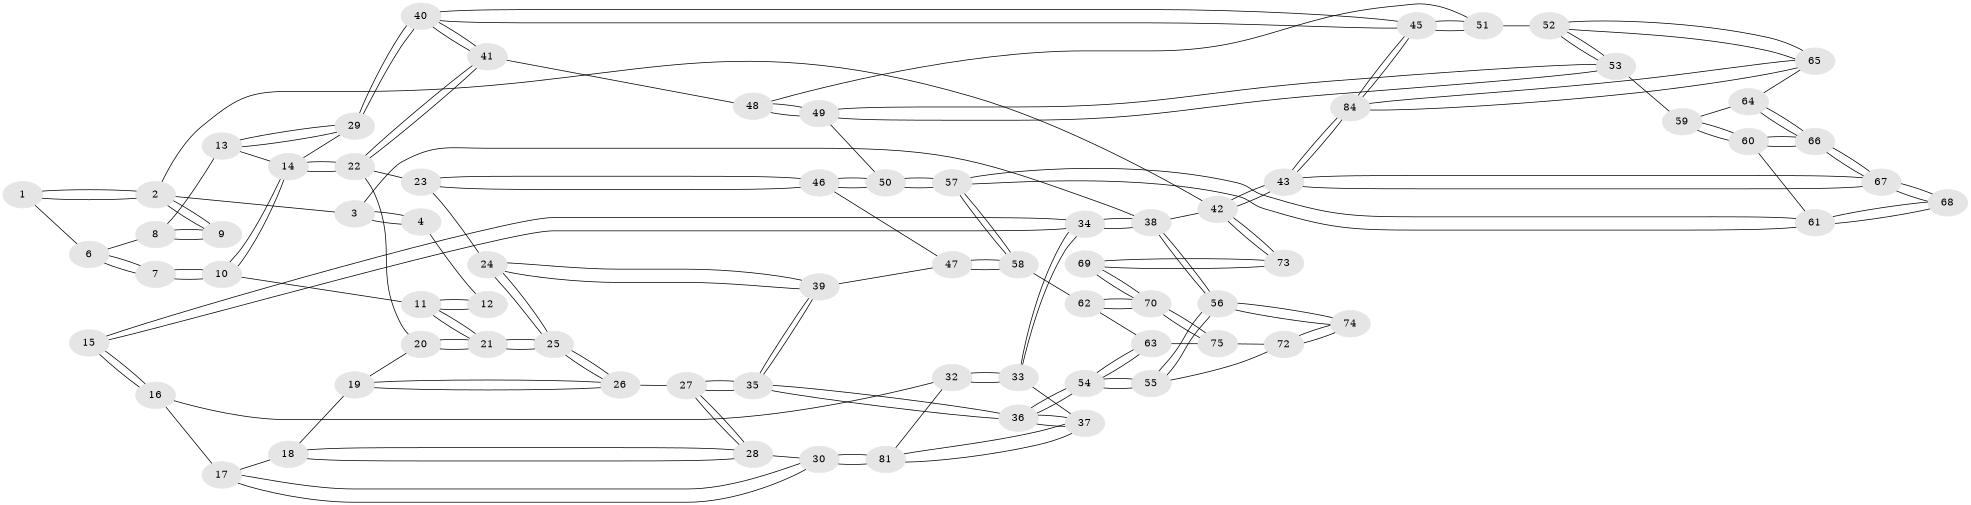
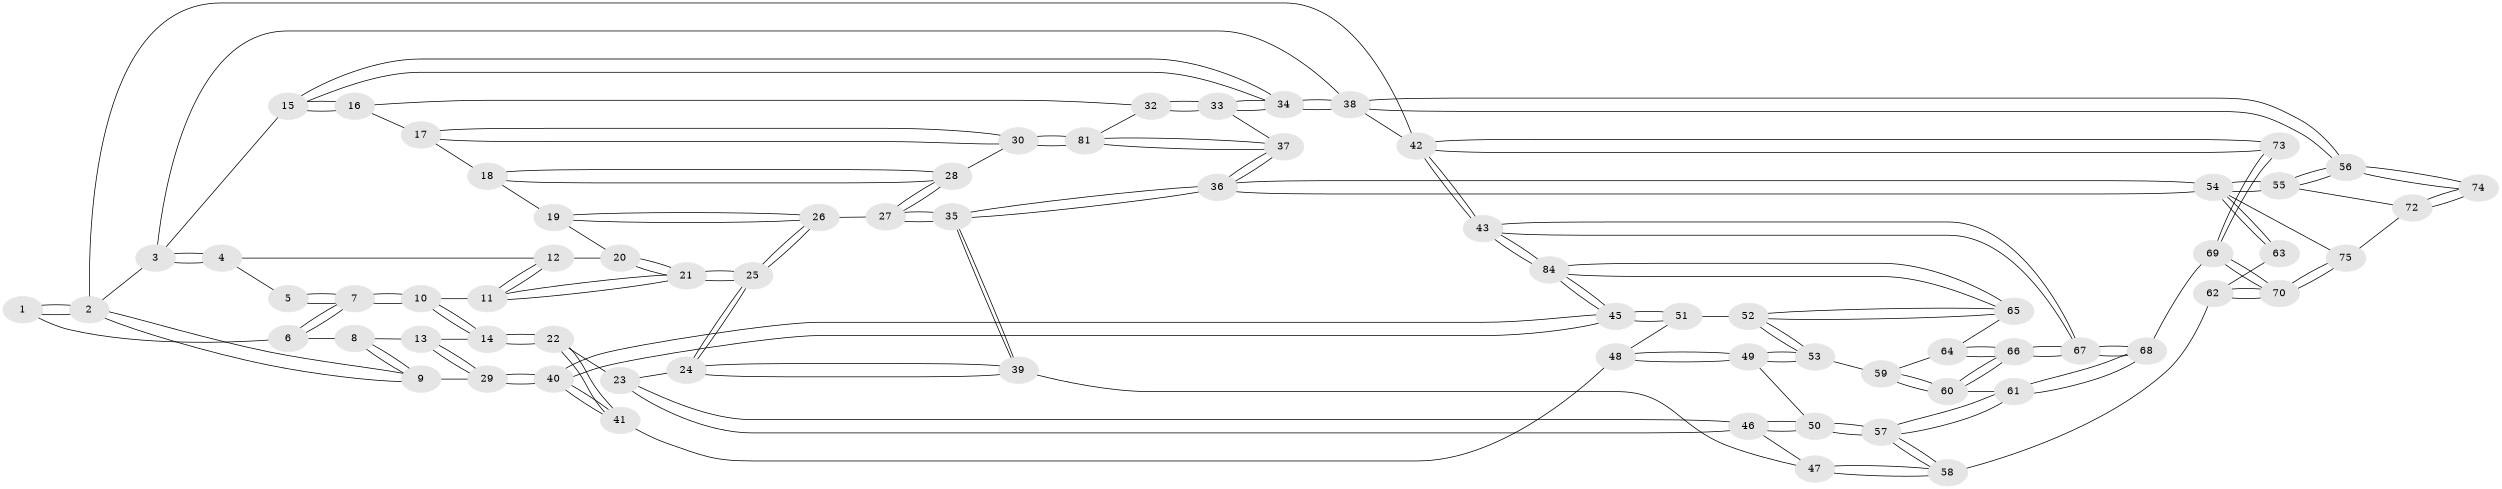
(322, 146) -> (454, 379)
none -> (222, 182)
(386, 261) -> (587, 258)
none -> (288, 299)
none -> (2175, 300)
(1185, 344) -> (2280, 223)
